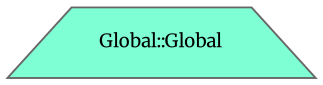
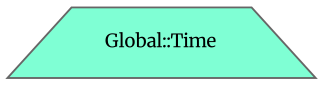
(162, 43) -> (162, 43)
